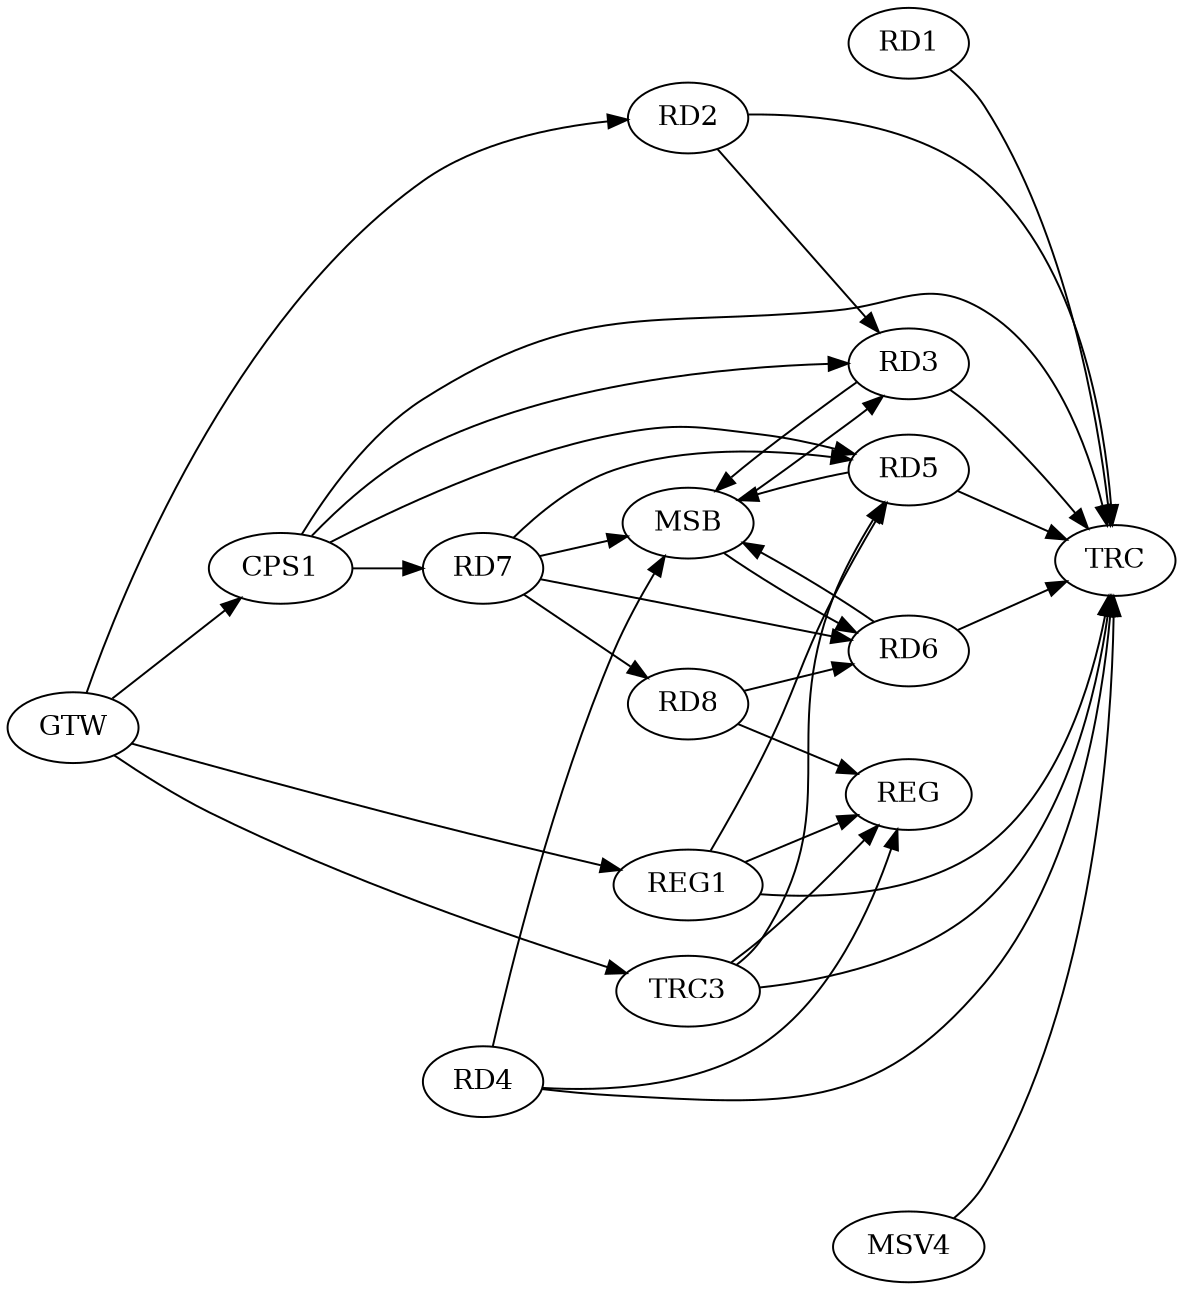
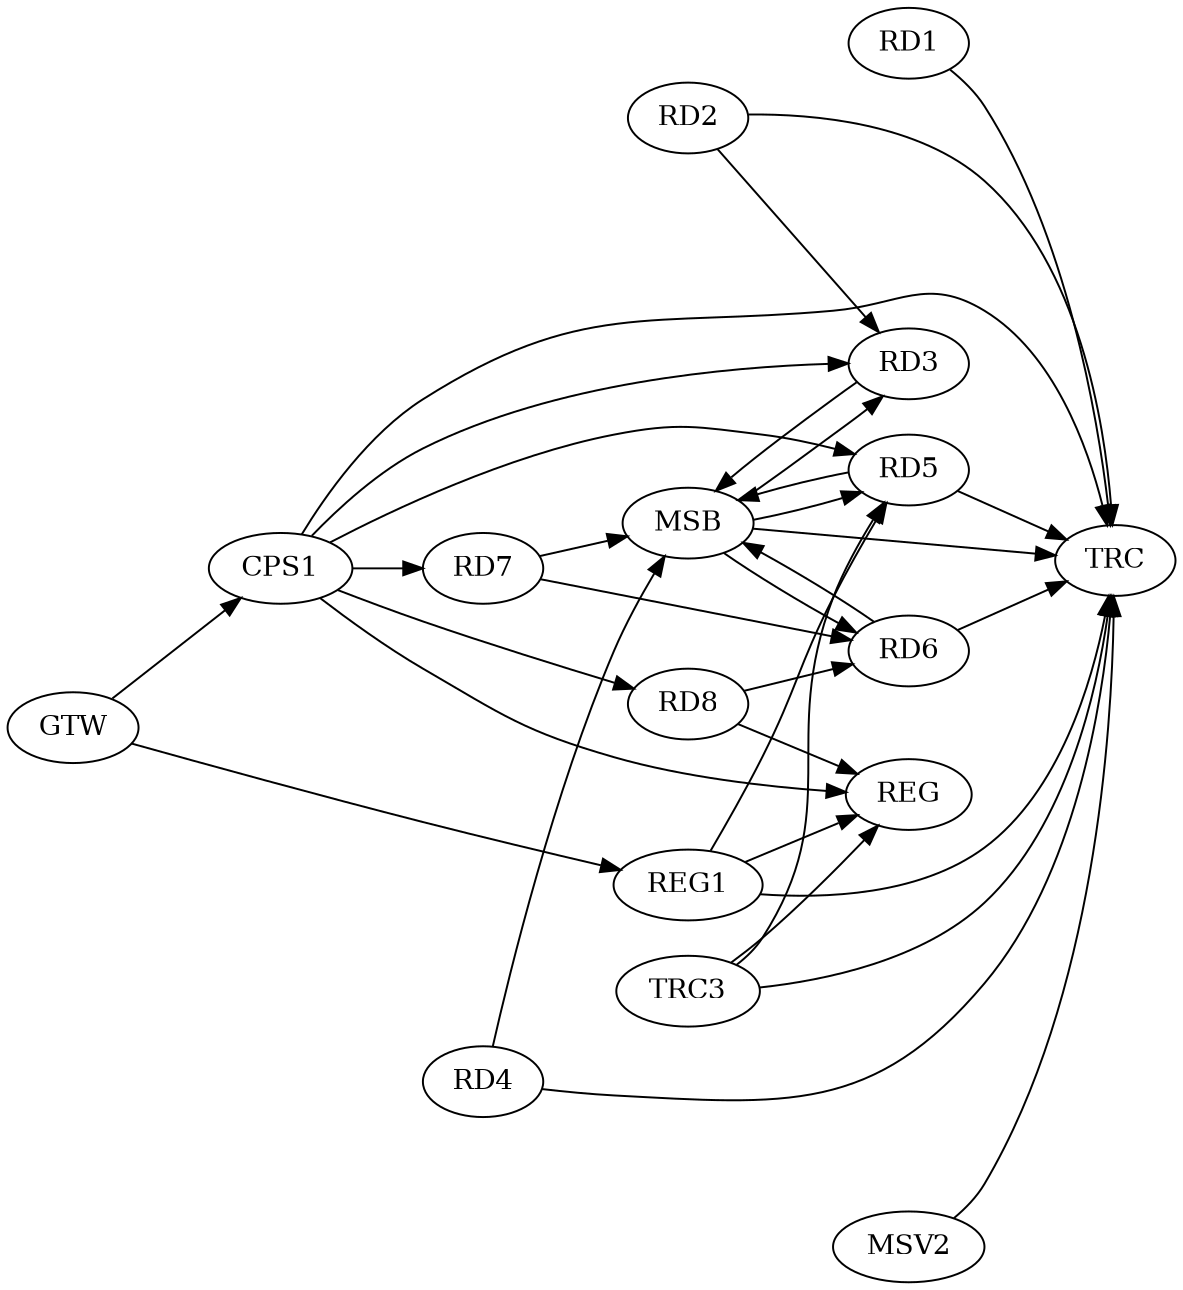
(275, 332) -> none
(1016, 448) -> (894, 541)
(661, 458) -> (798, 510)
(577, 631) -> (475, 639)
(354, 877) -> none
(766, 1041) -> (556, 739)
(909, 1247) -> (909, 1247)
